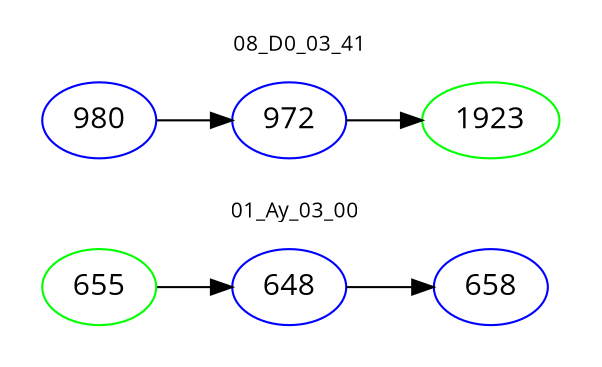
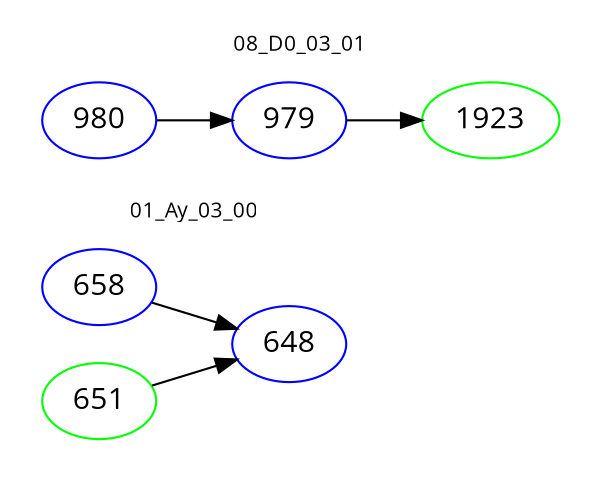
(301, 45) -> (301, 45)
(289, 120) -> (289, 120)
(99, 287) -> (99, 401)
(379, 287) -> (184, 313)
